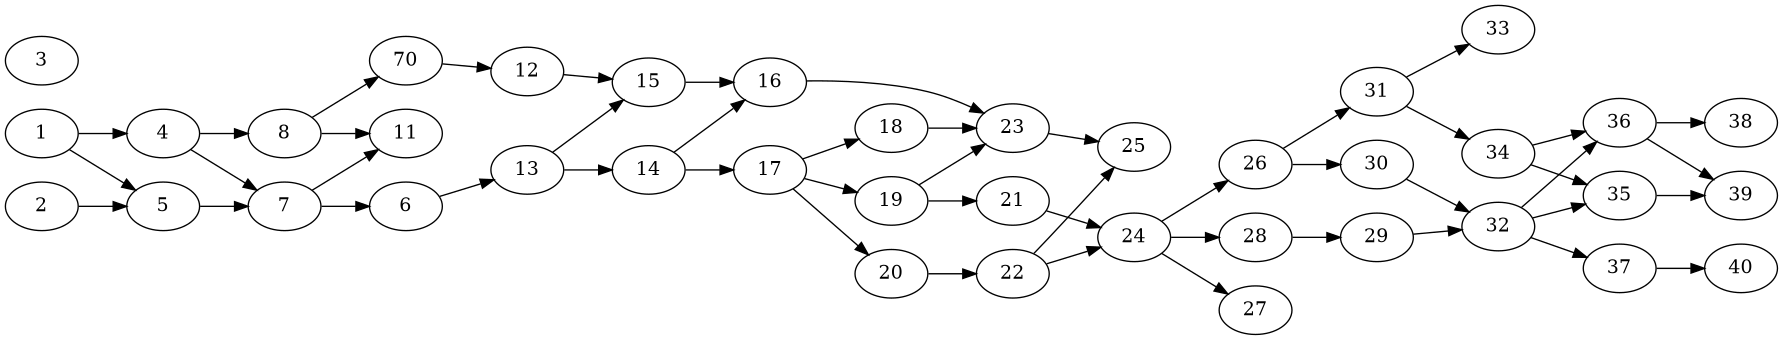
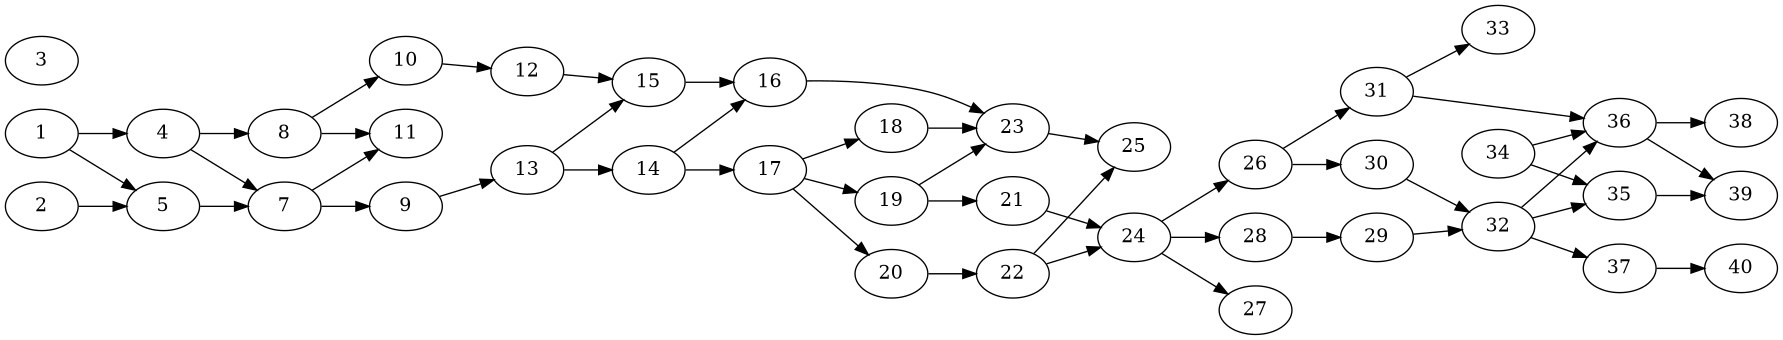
(406, 61) -> (406, 61)
(1432, 120) -> (1492, 106)
(406, 206) -> (406, 206)
